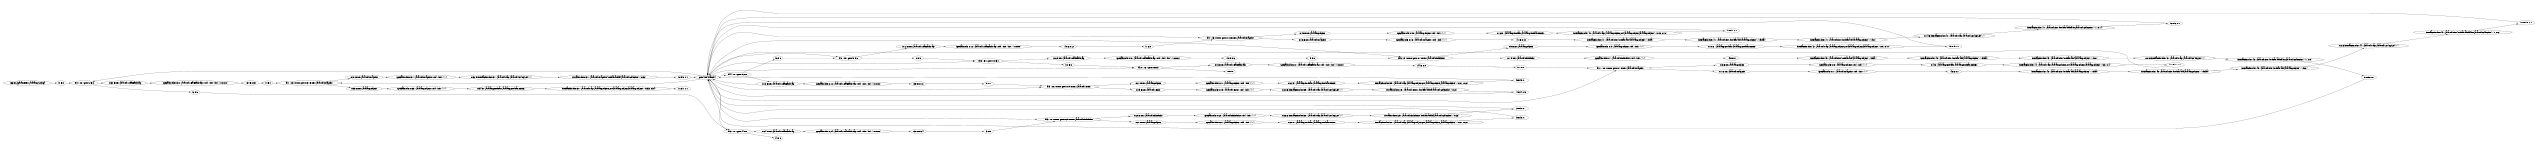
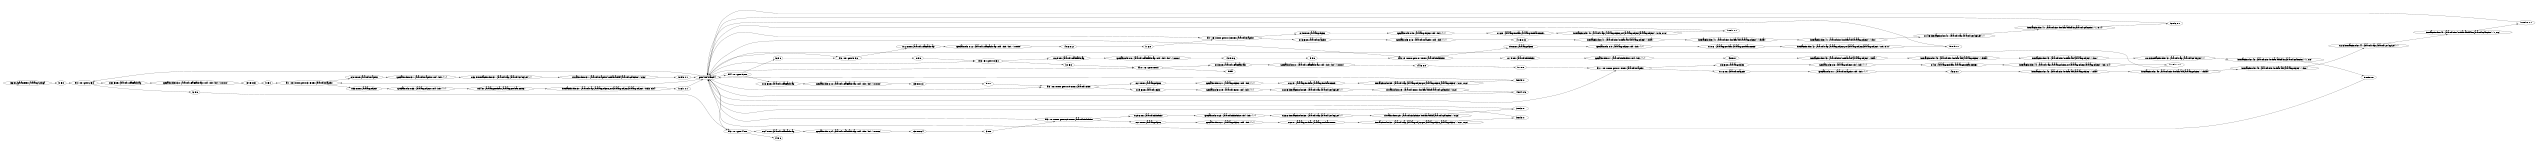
(1230, 72) -> (1230, 72)
(735, 83) -> (694, 83)
